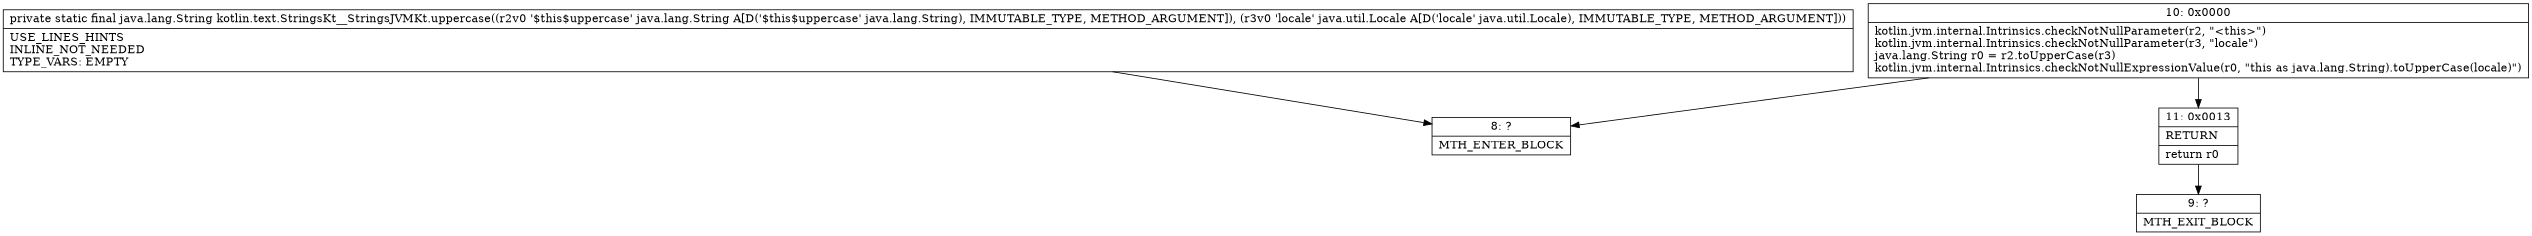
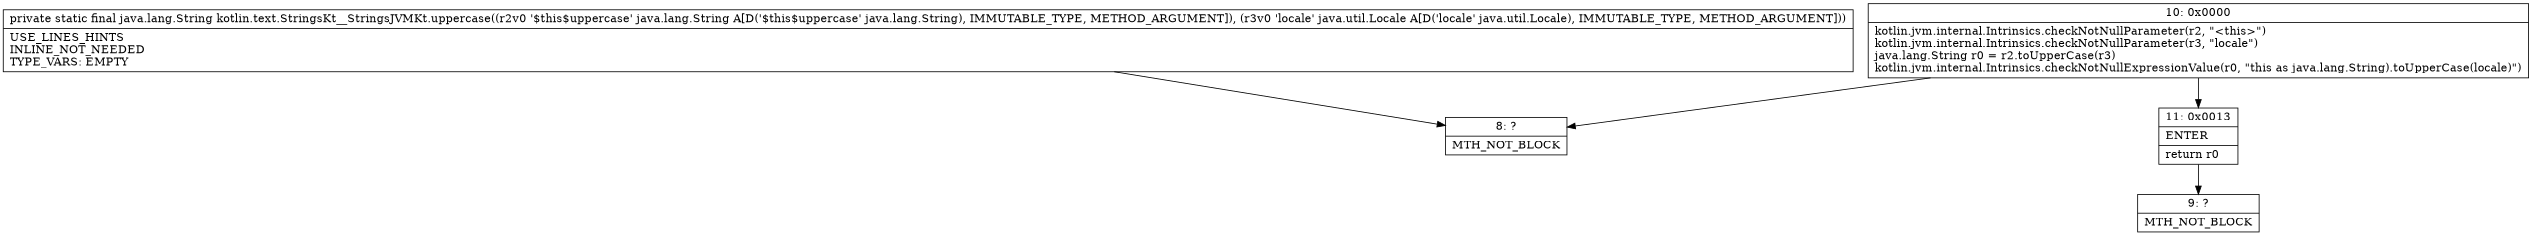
(2192, 136) -> (2187, 136)
(1501, 145) -> (1506, 145)
(2198, 222) -> (2198, 222)
